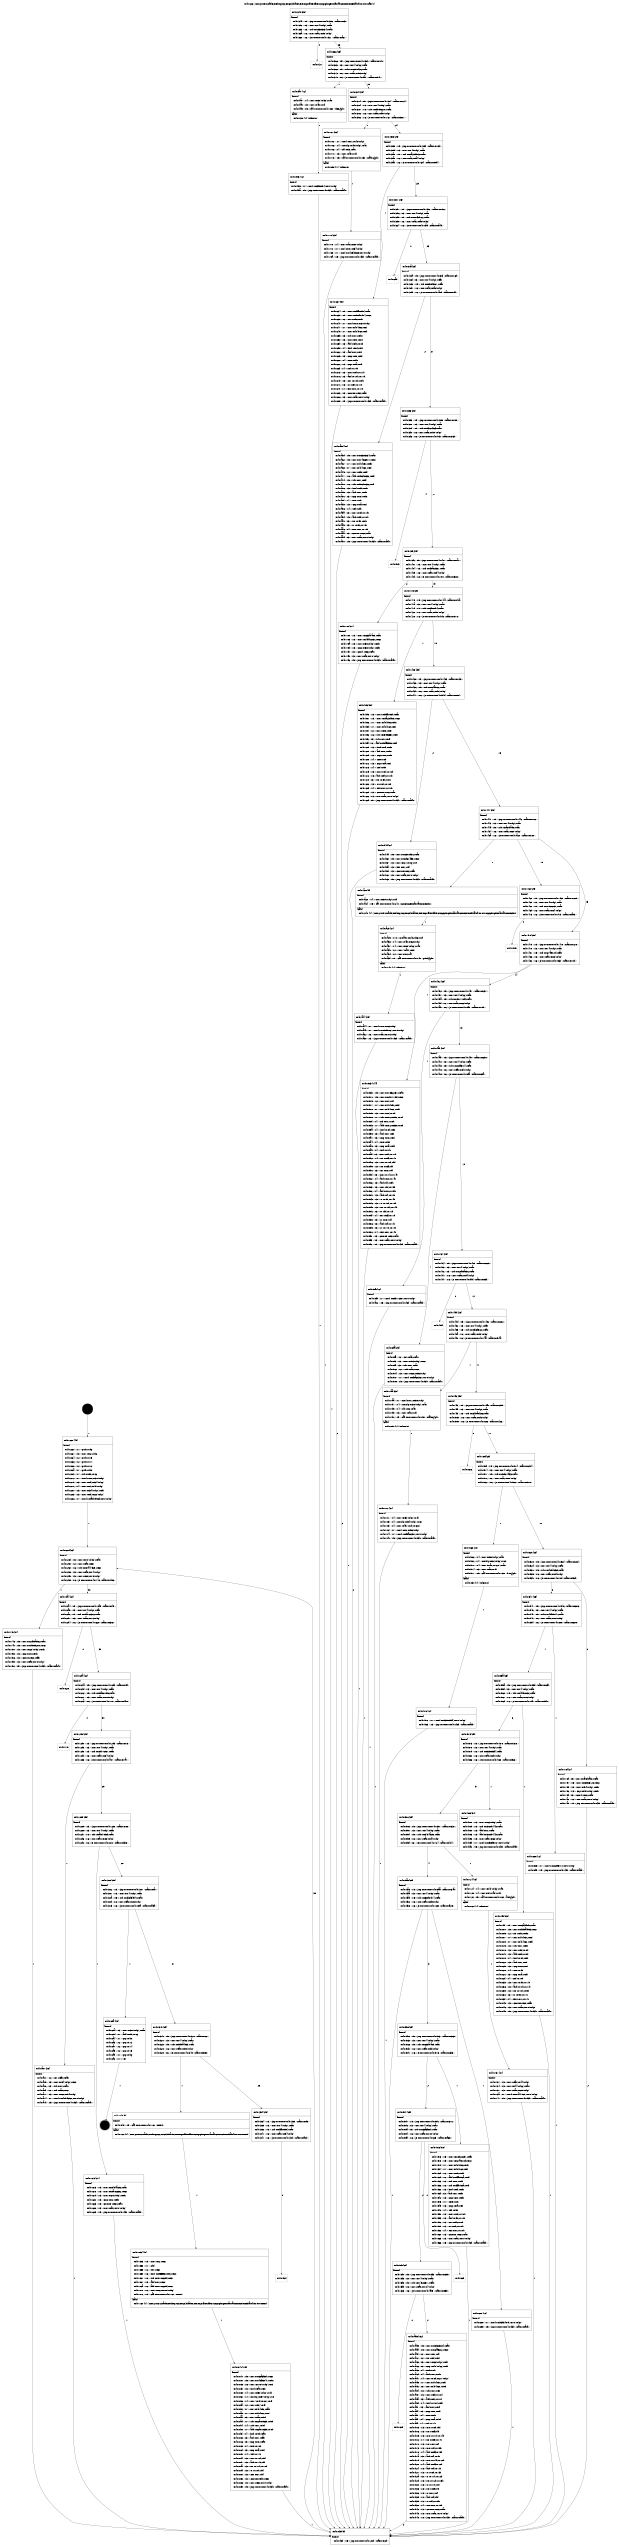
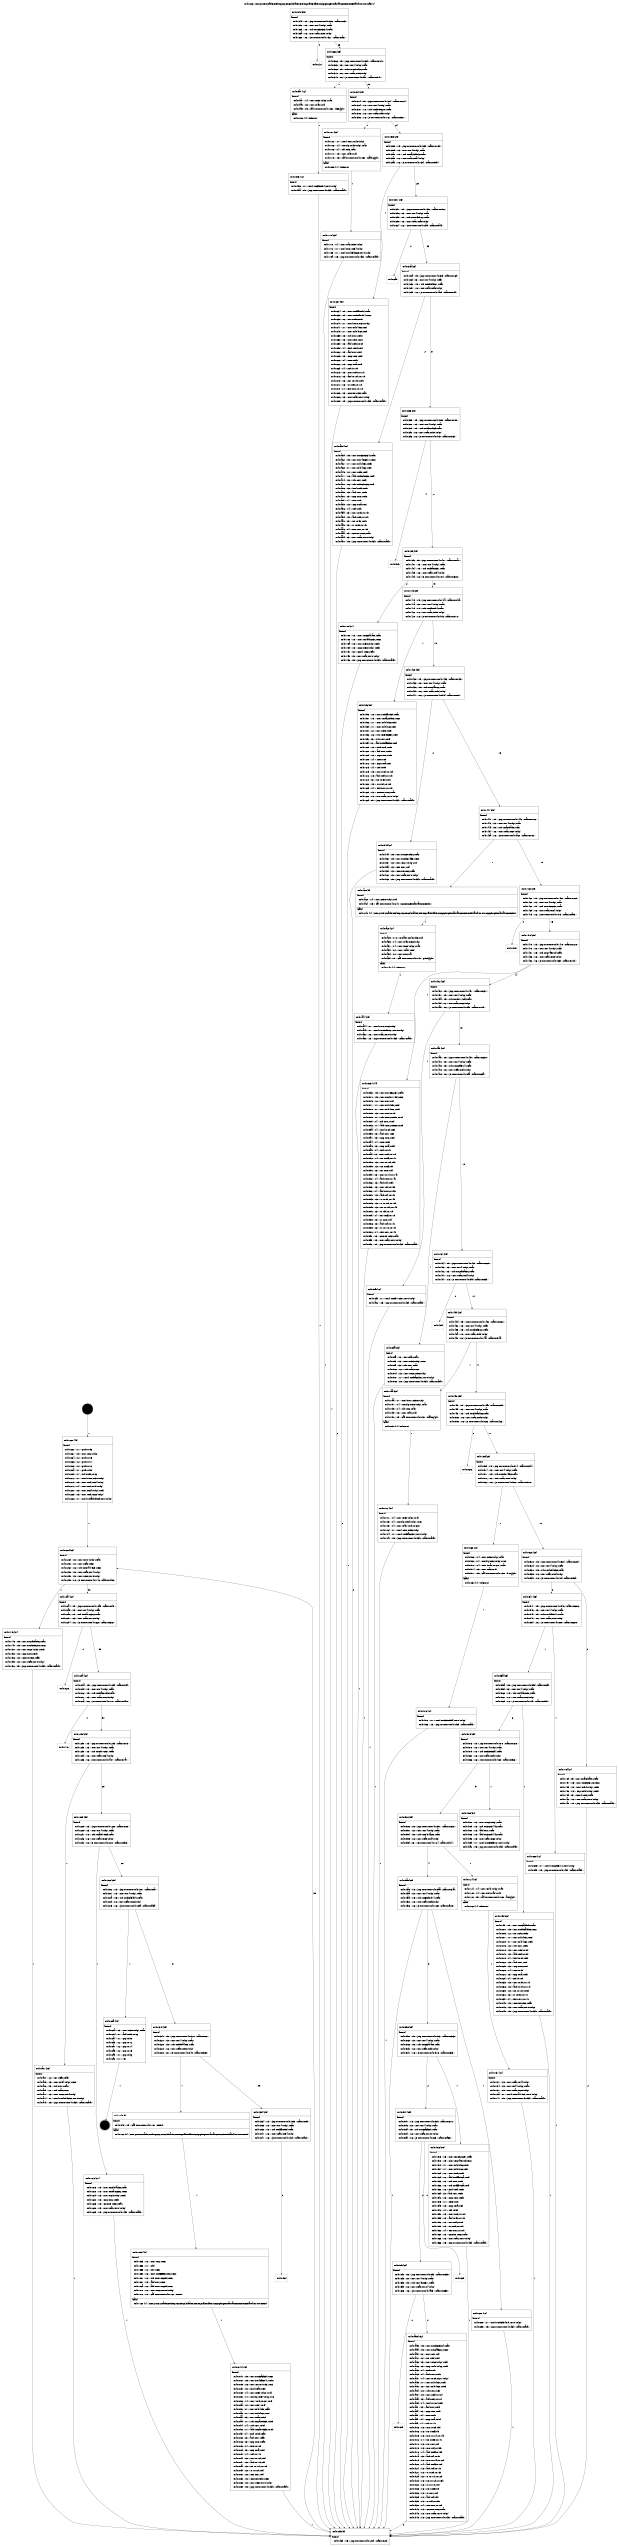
(578, 878) -> (550, 925)
